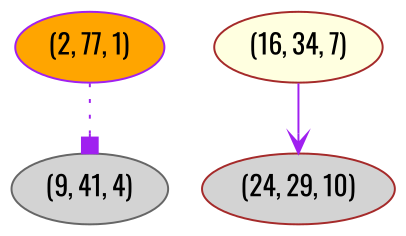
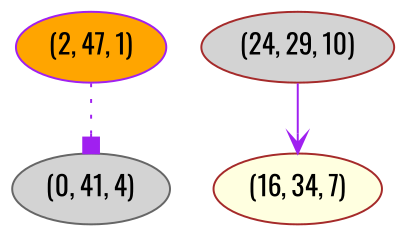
(90, 47) -> (91, 47)
(298, 108) -> (298, 108)
(90, 189) -> (91, 189)
